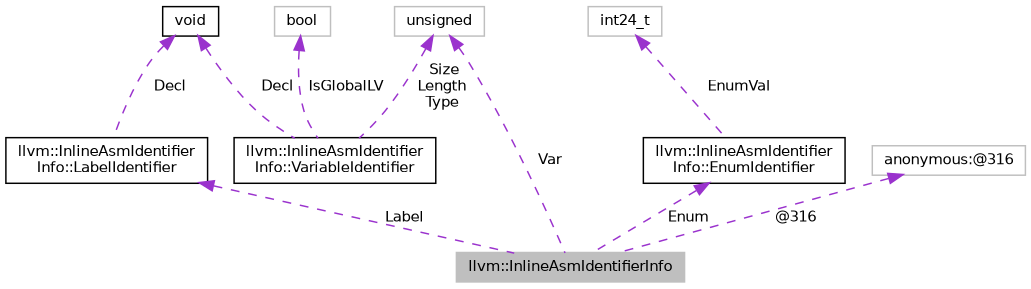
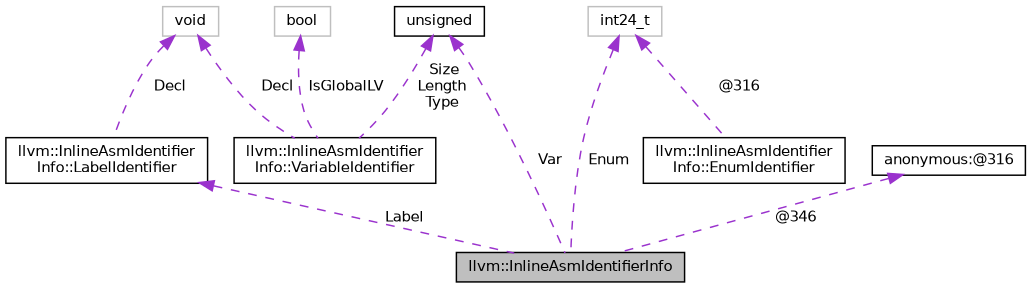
(191, 21) -> (191, 21)
(439, 21) -> (439, 21)
(737, 87) -> (737, 87)
(949, 160) -> (949, 160)
(794, 218) -> (794, 218)
(644, 222) -> (581, 149)
(570, 267) -> (570, 267)
